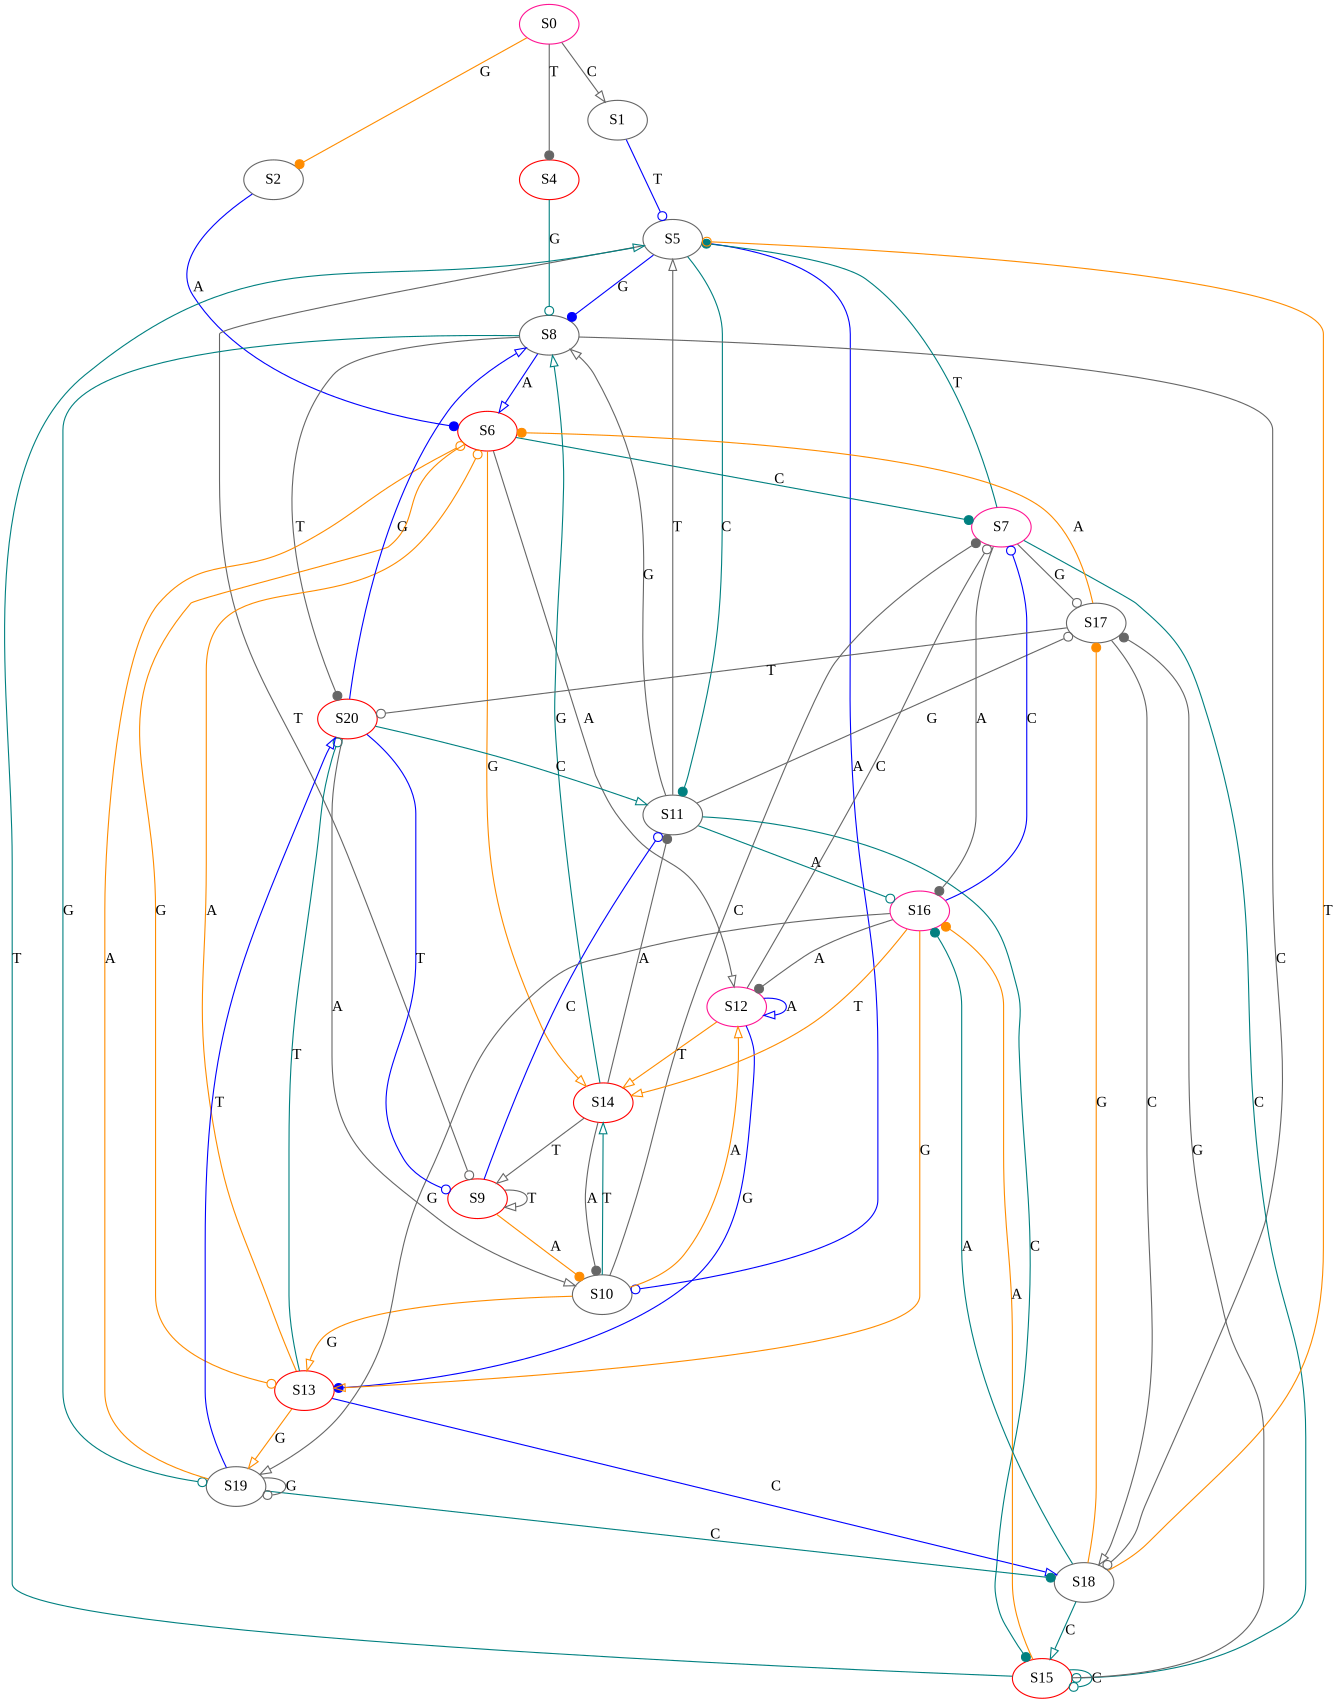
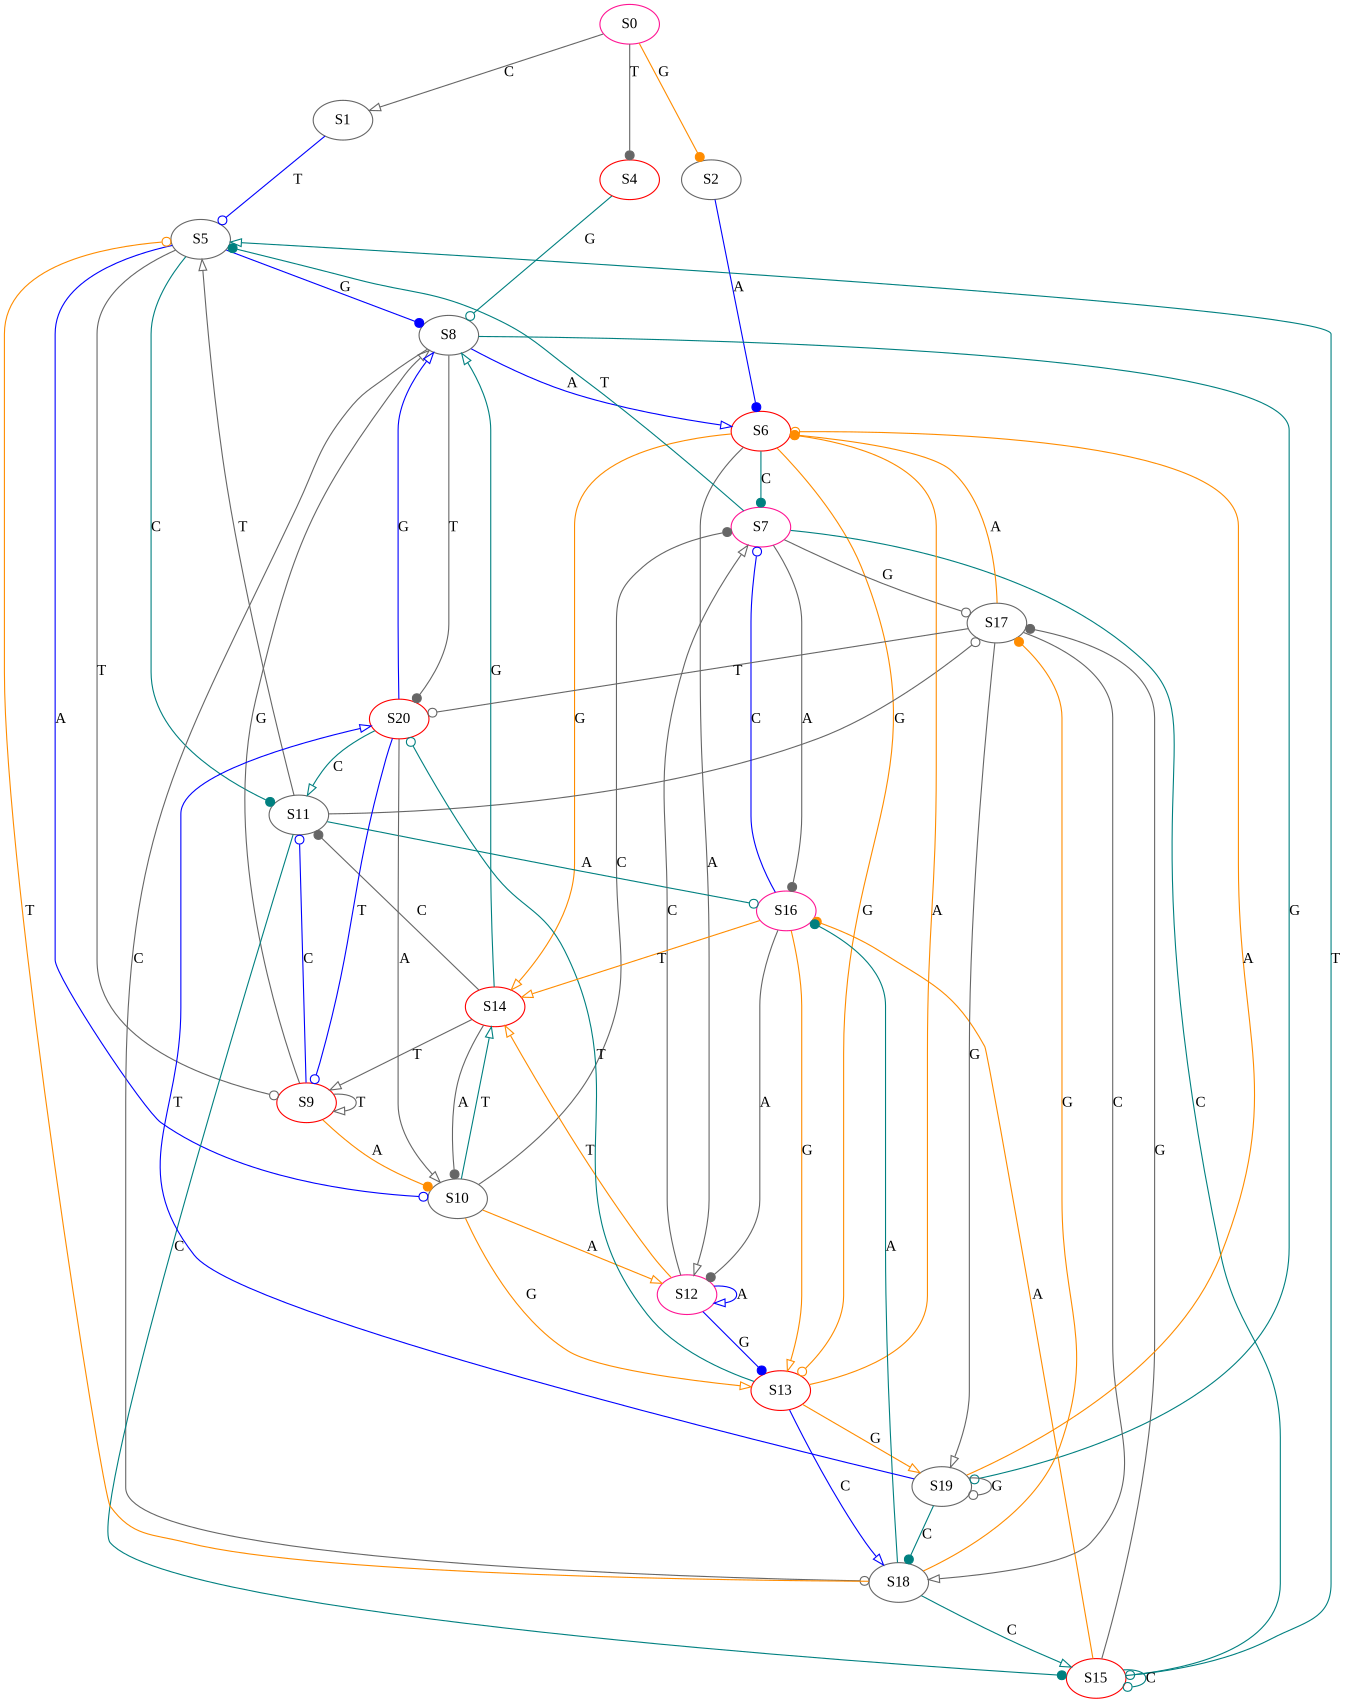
(644, 570) -> (255, 703)
(869, 772) -> (667, 907)
(644, 959) -> (422, 911)
(475, 1067) -> (969, 1050)
